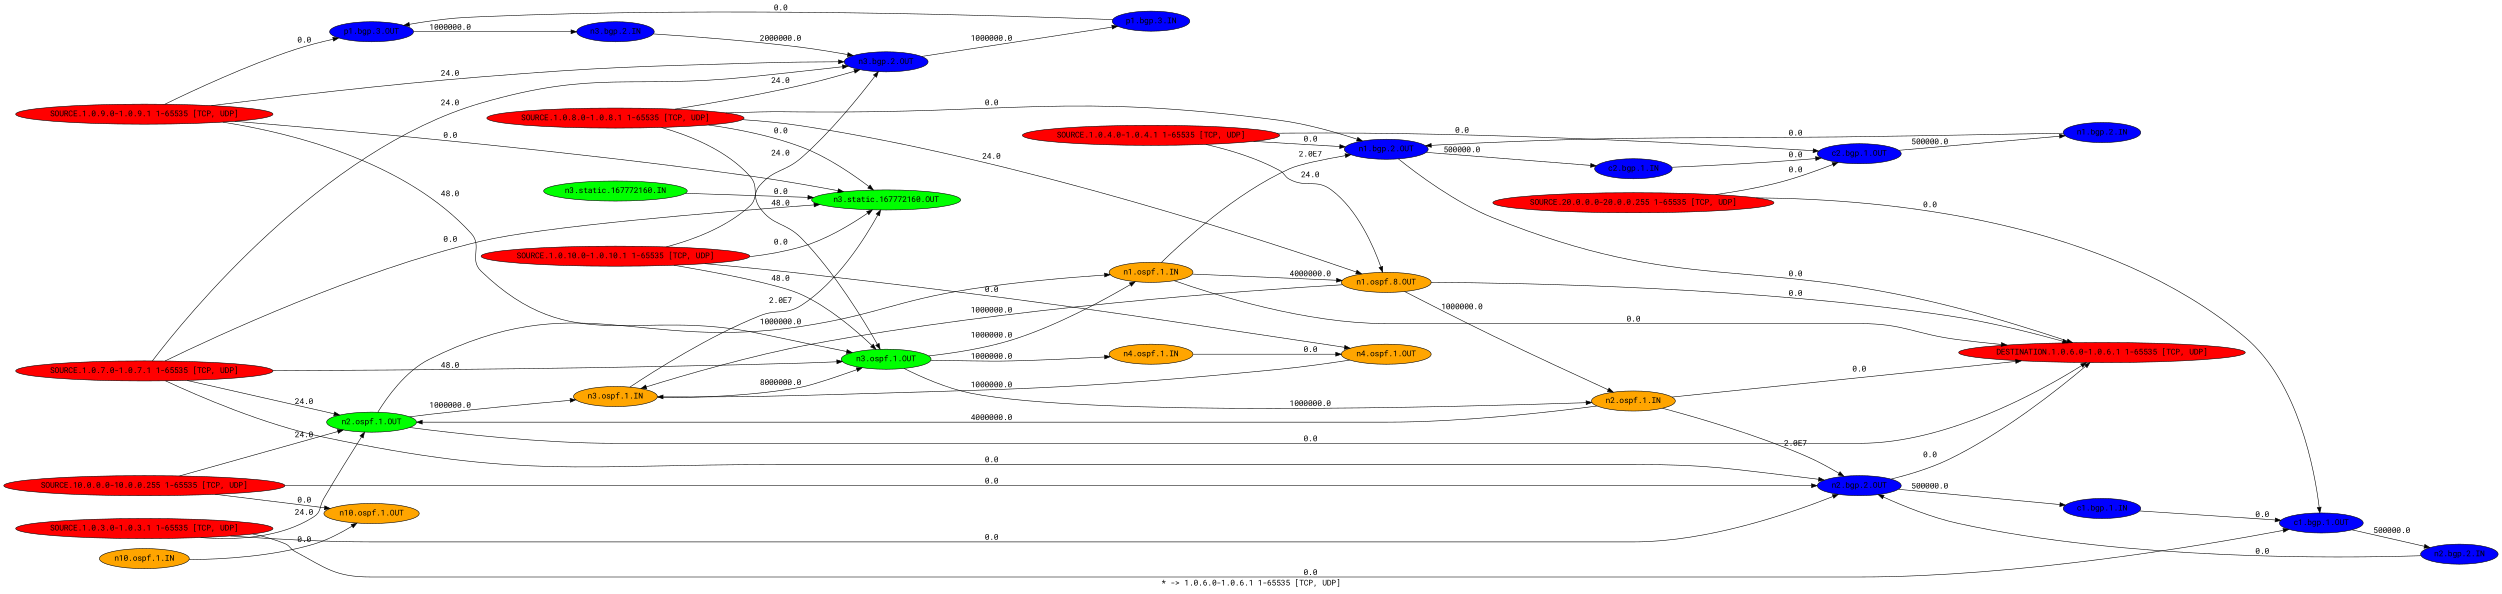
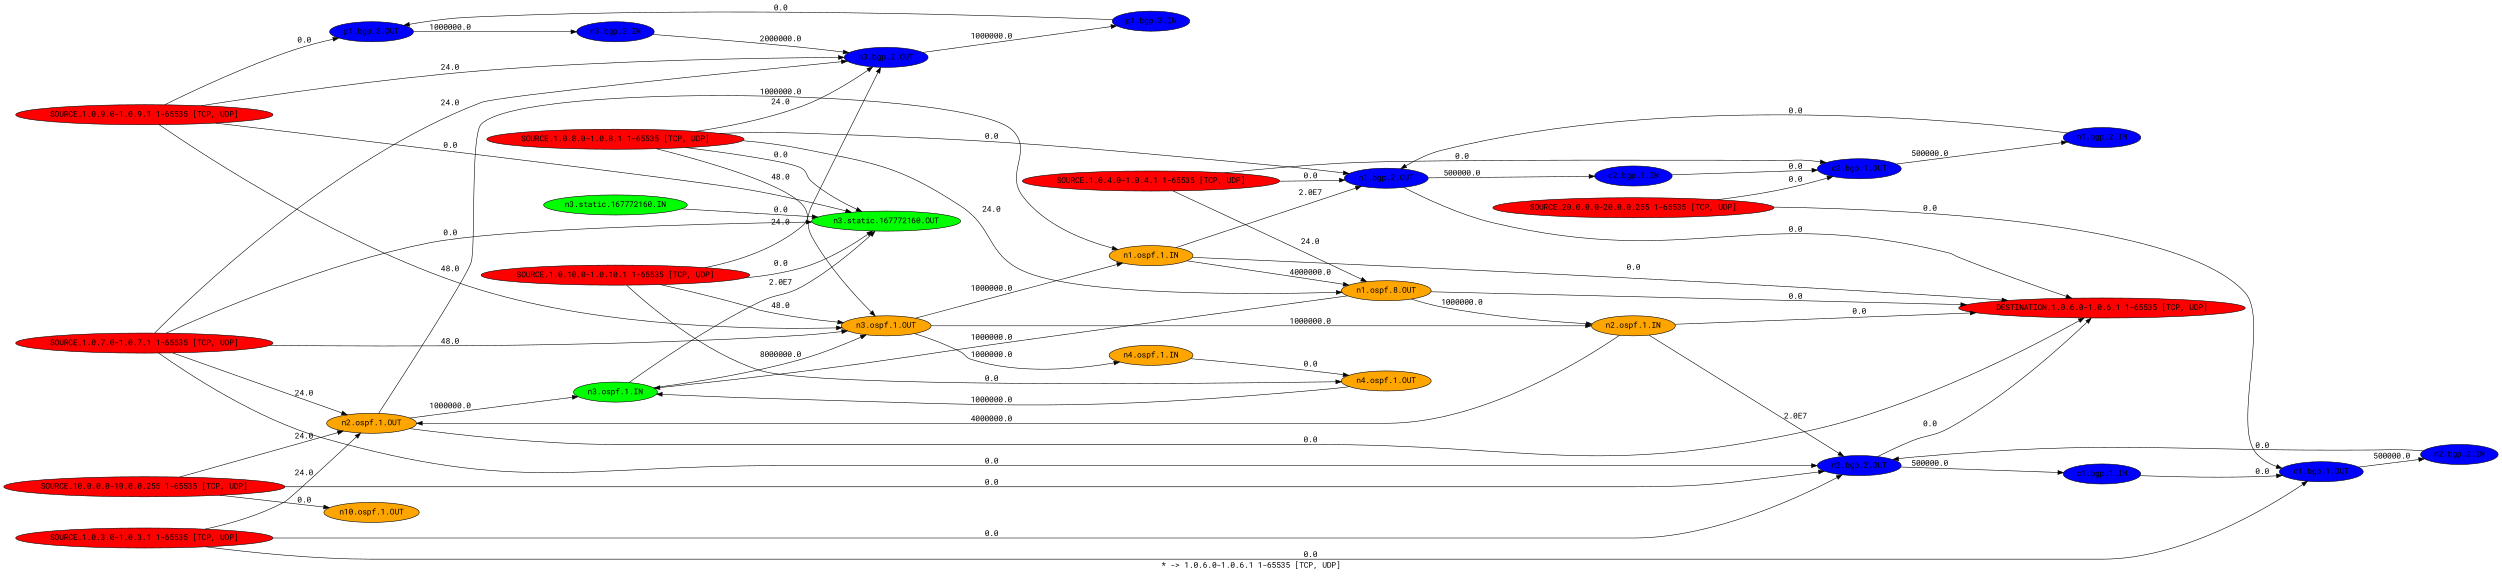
(886, 359) -> (886, 326)
(615, 397) -> (615, 392)
(372, 422) -> (372, 423)
(144, 559) -> none
